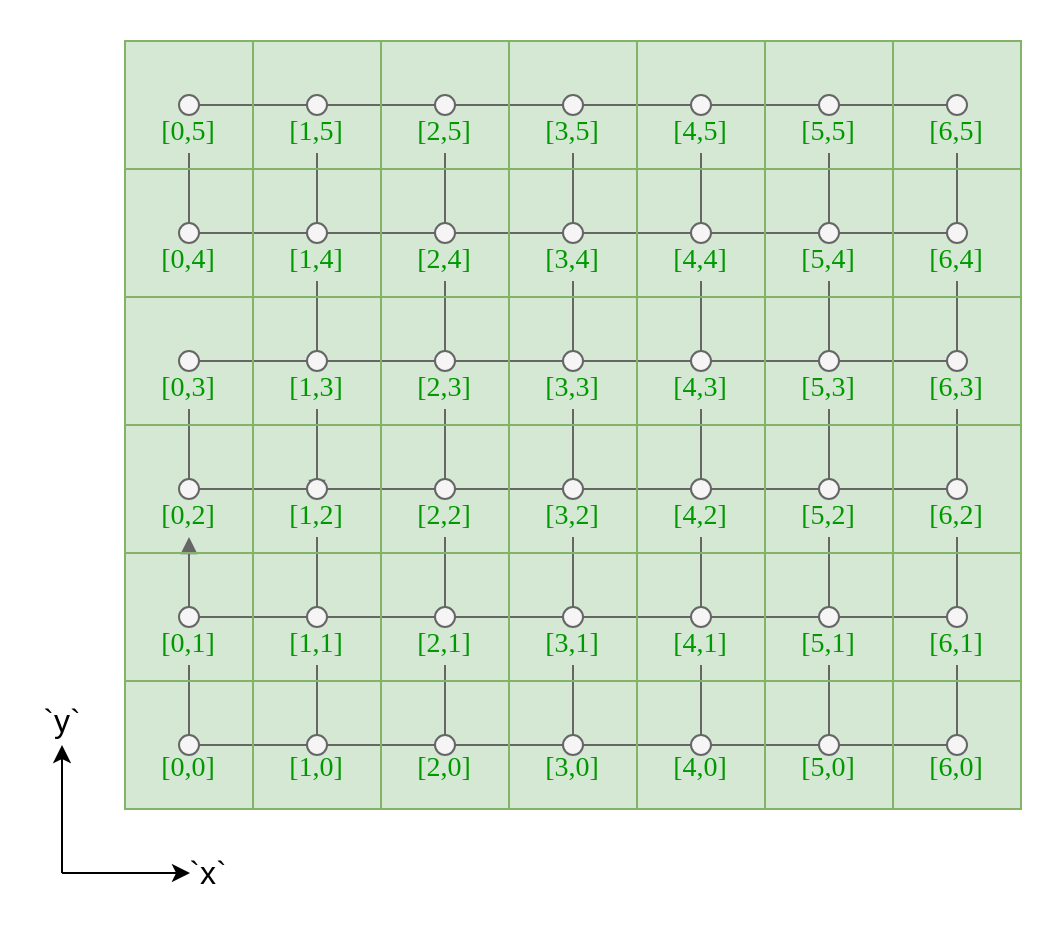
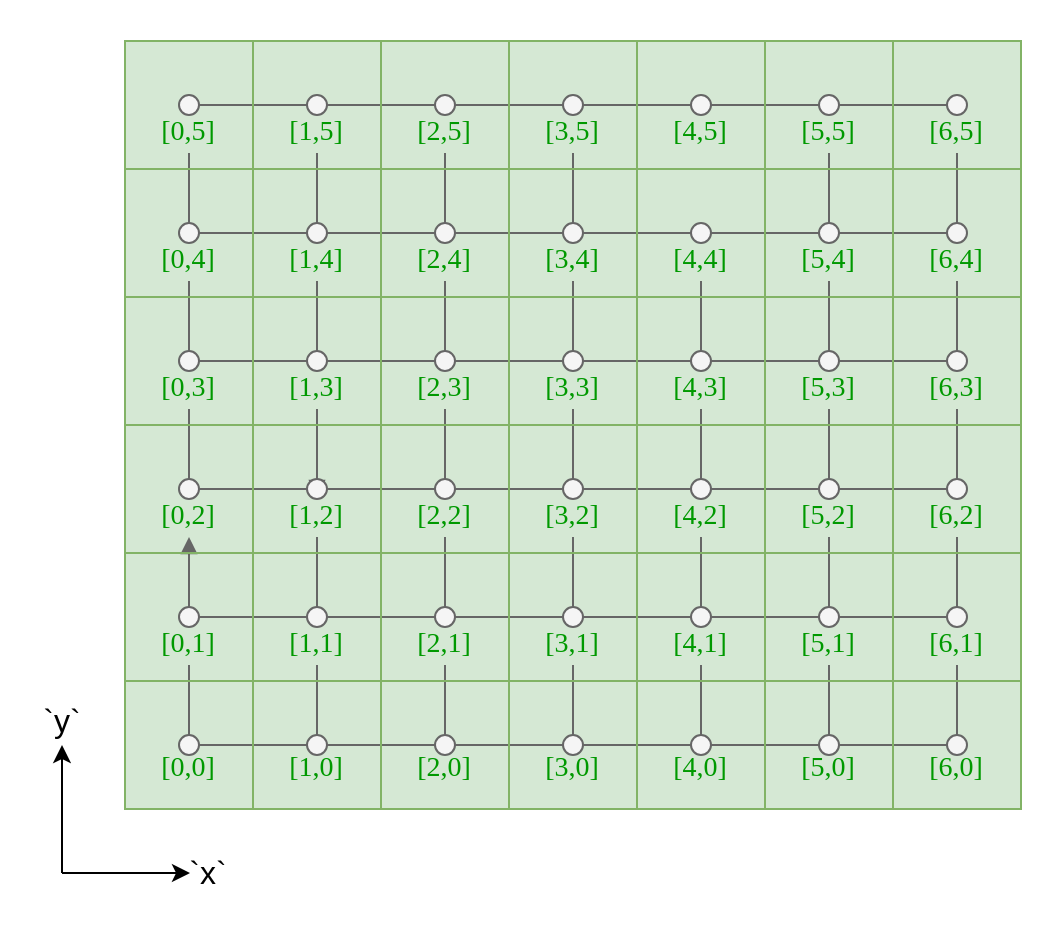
(701, 188) -> none
none -> (189, 316)
